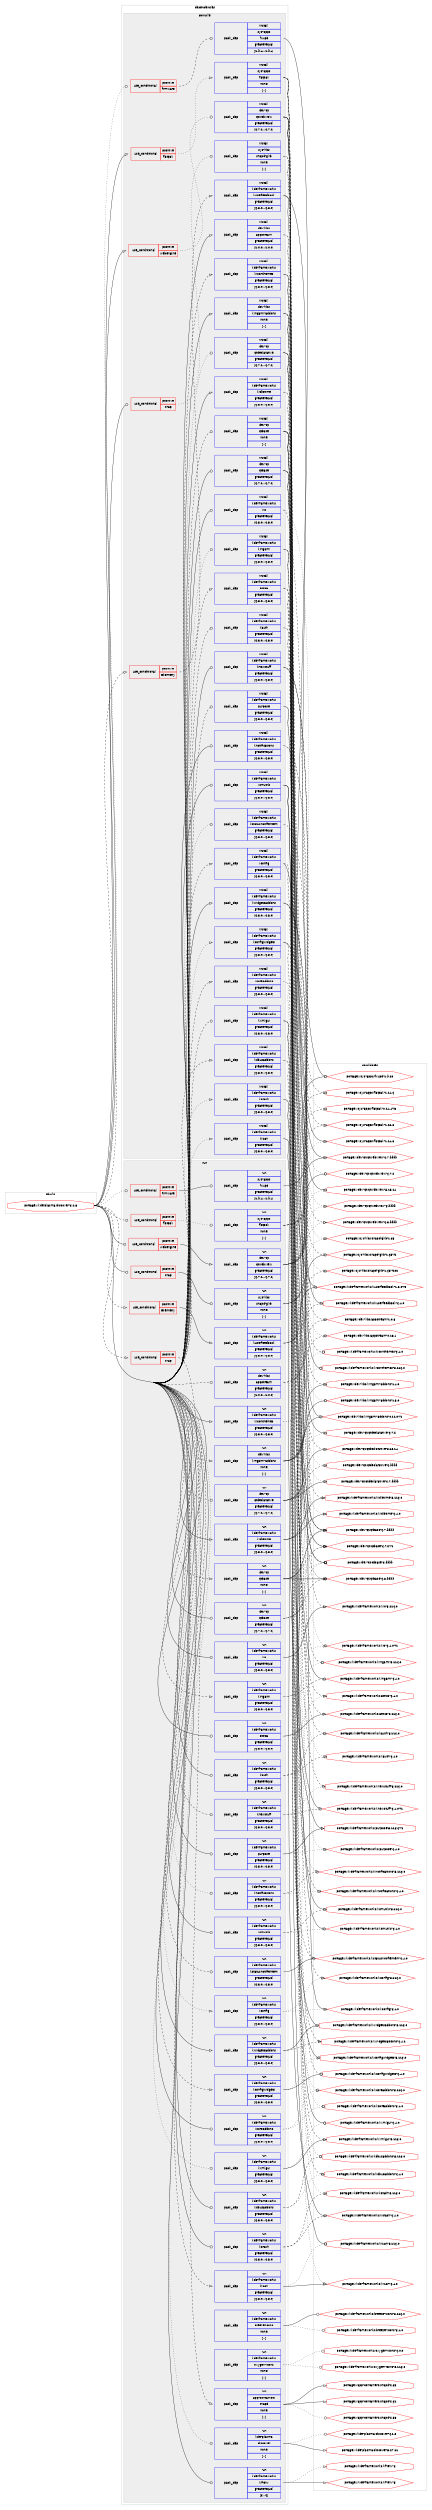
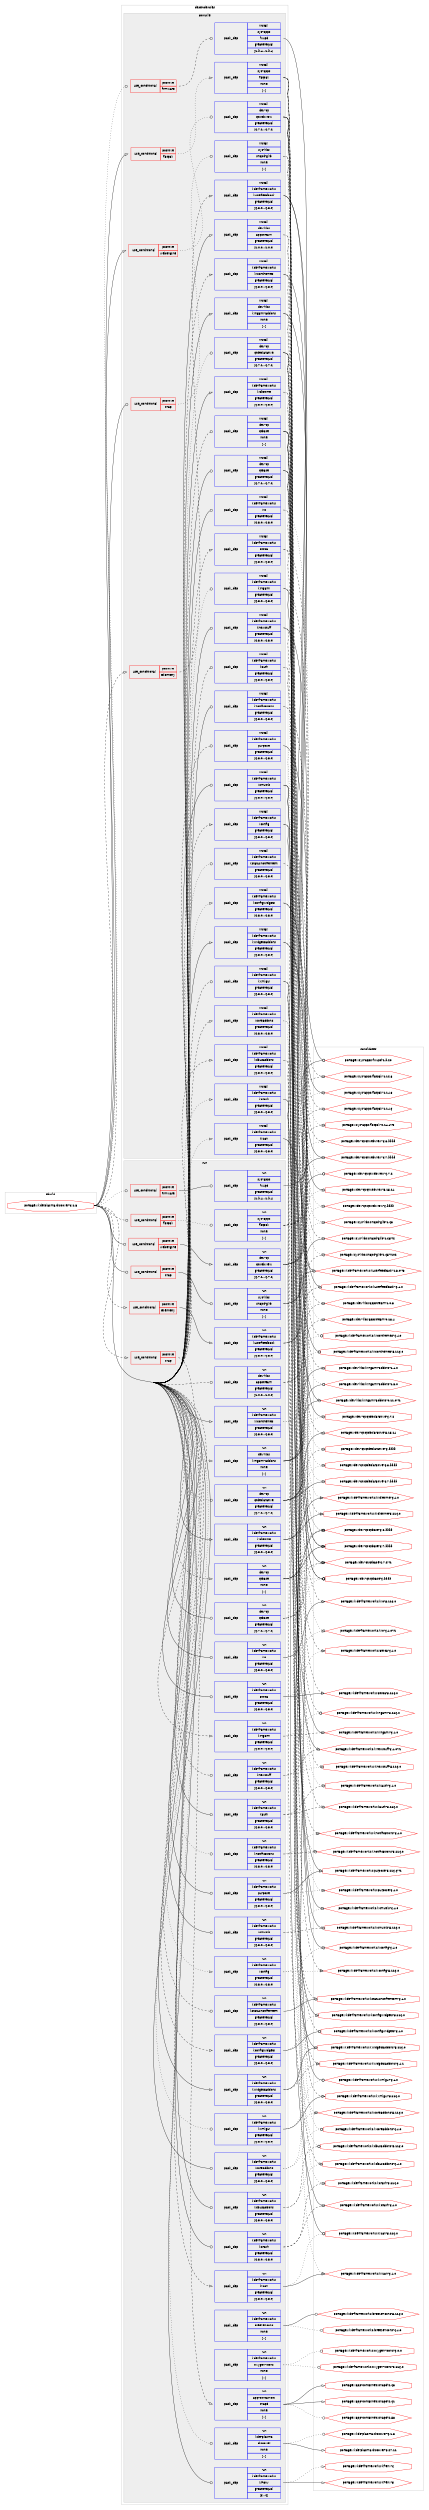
(370, 1093) -> (368, 1109)
none -> (368, 1466)
(370, 1514) -> (368, 1498)
(370, 1959) -> (368, 1999)
